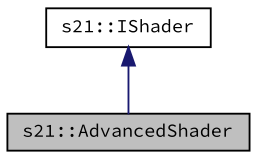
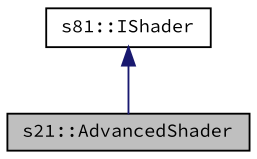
(128, 28) -> (128, 28)
